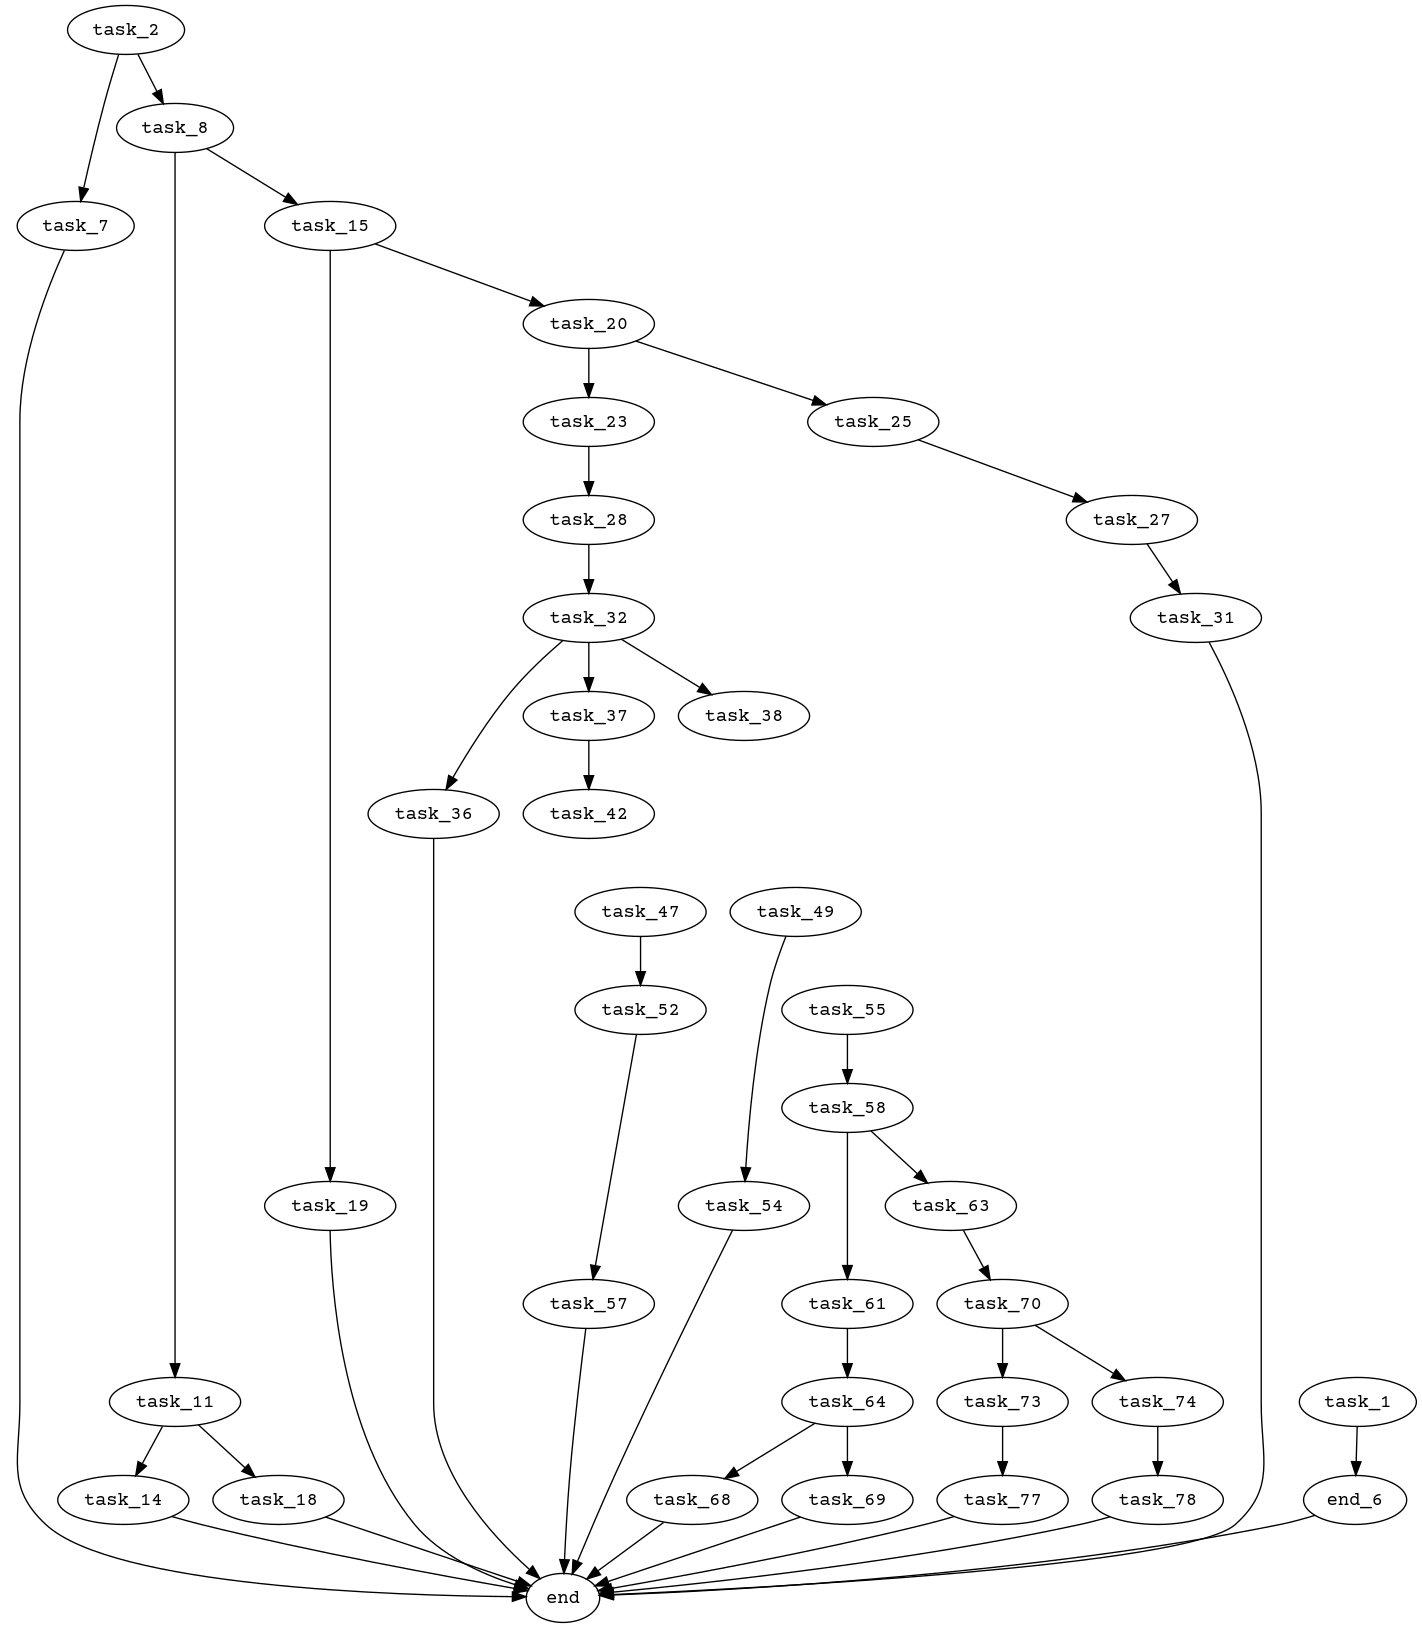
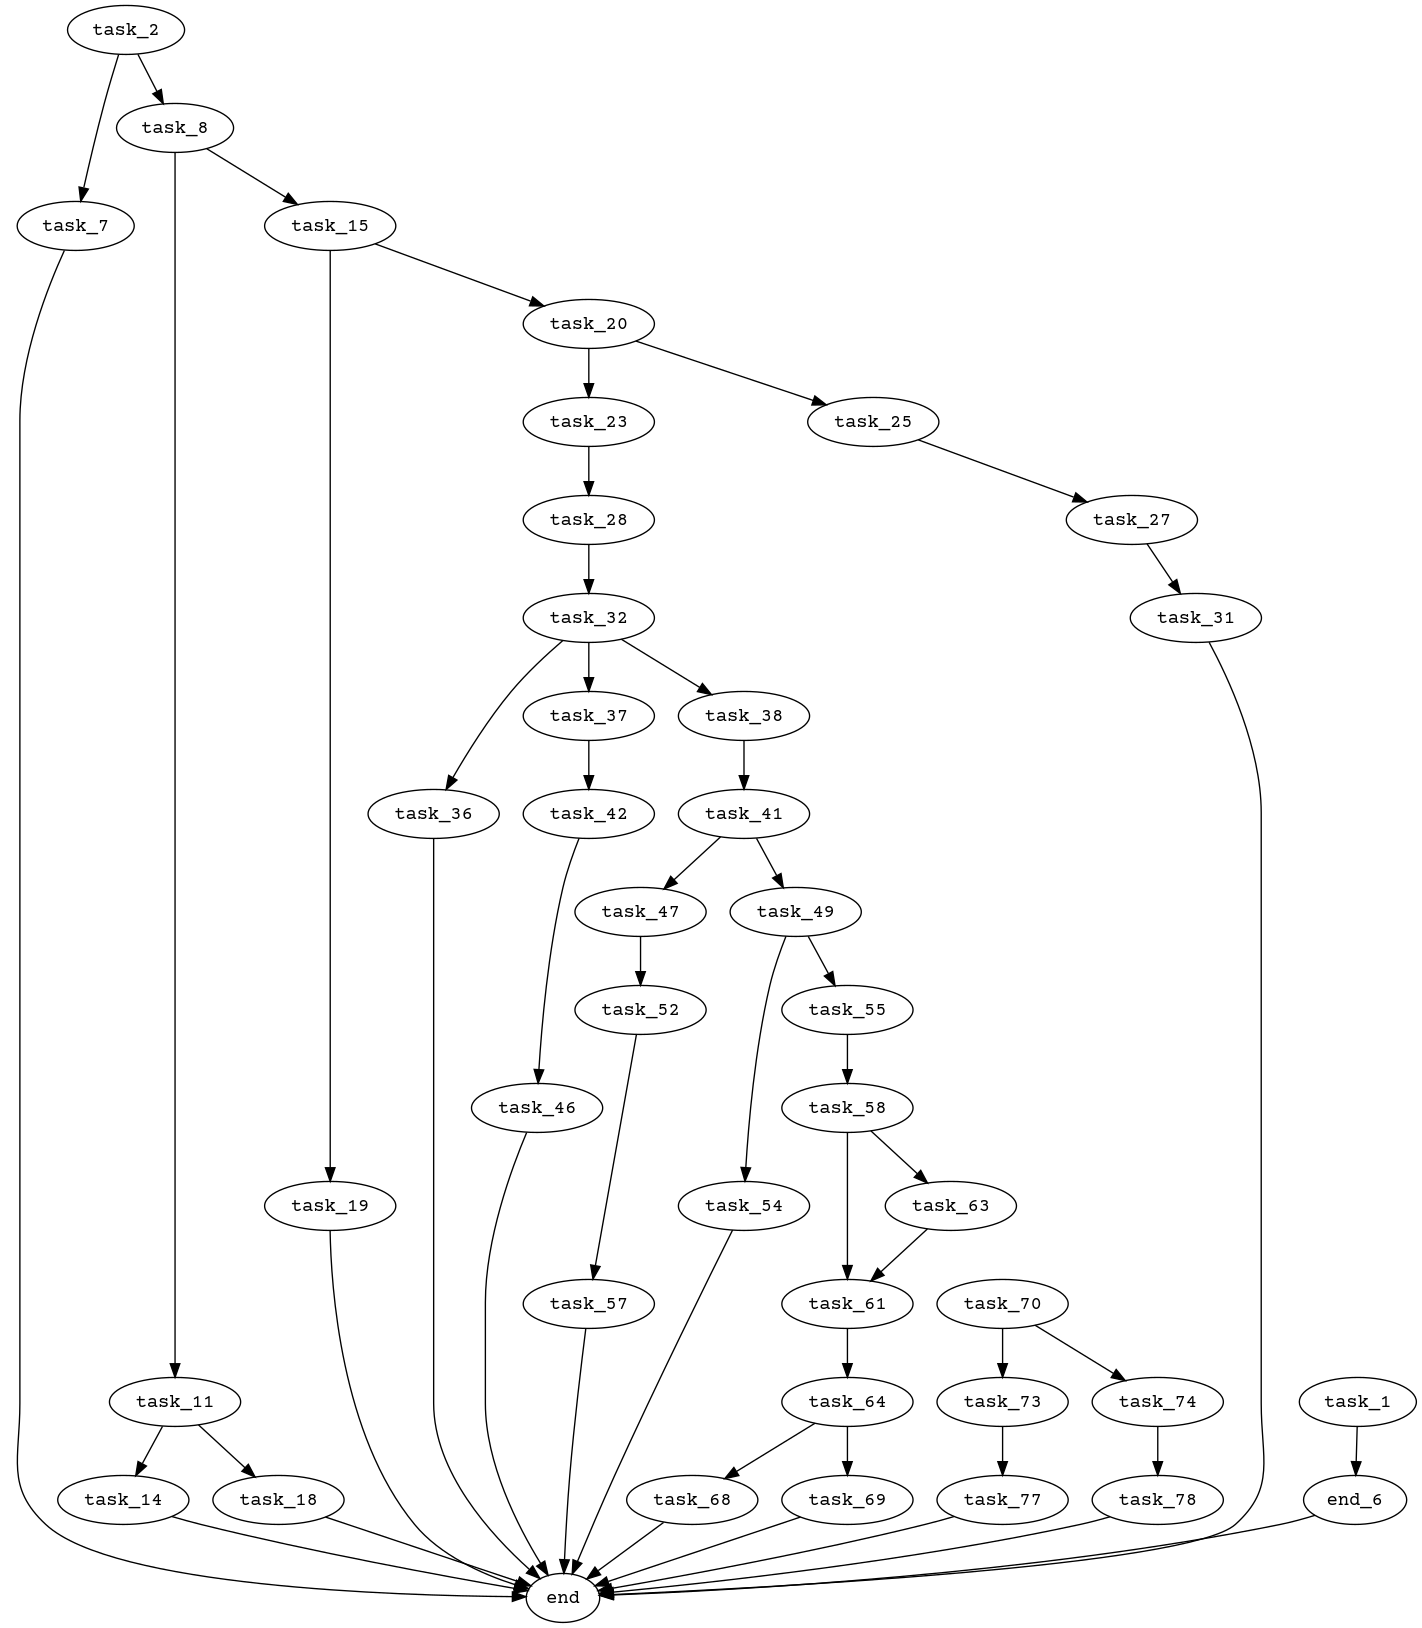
none -> (744, 814)
none -> (818, 955)
none -> (537, 1108)
(973, 1249) -> (904, 1250)
